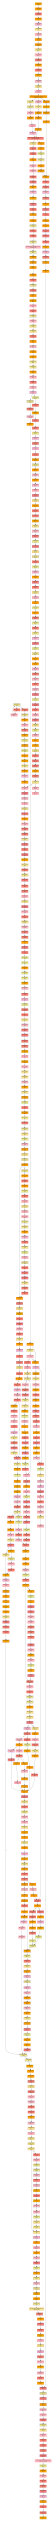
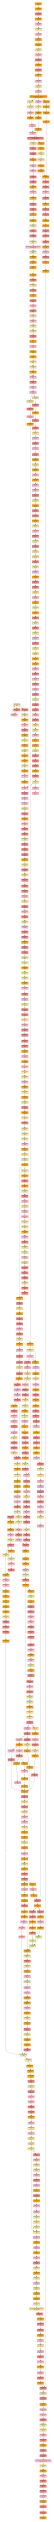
(33, 301) -> (33, 301)
(43, 2445) -> (43, 2445)
